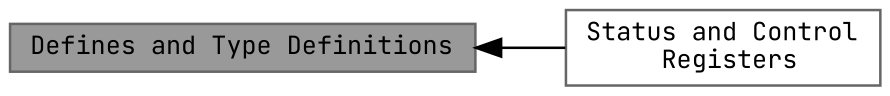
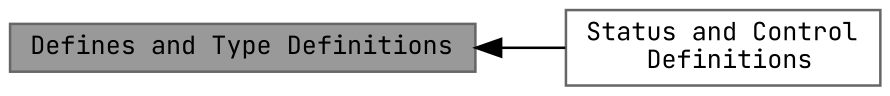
(723, 48) -> (723, 48)
